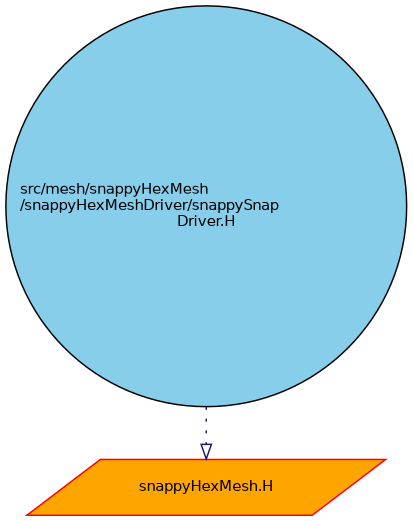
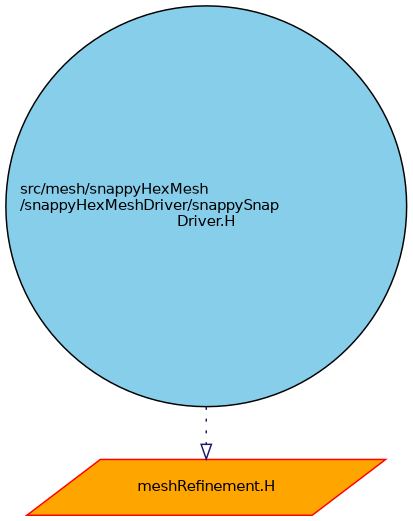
(206, 487) -> (206, 487)
